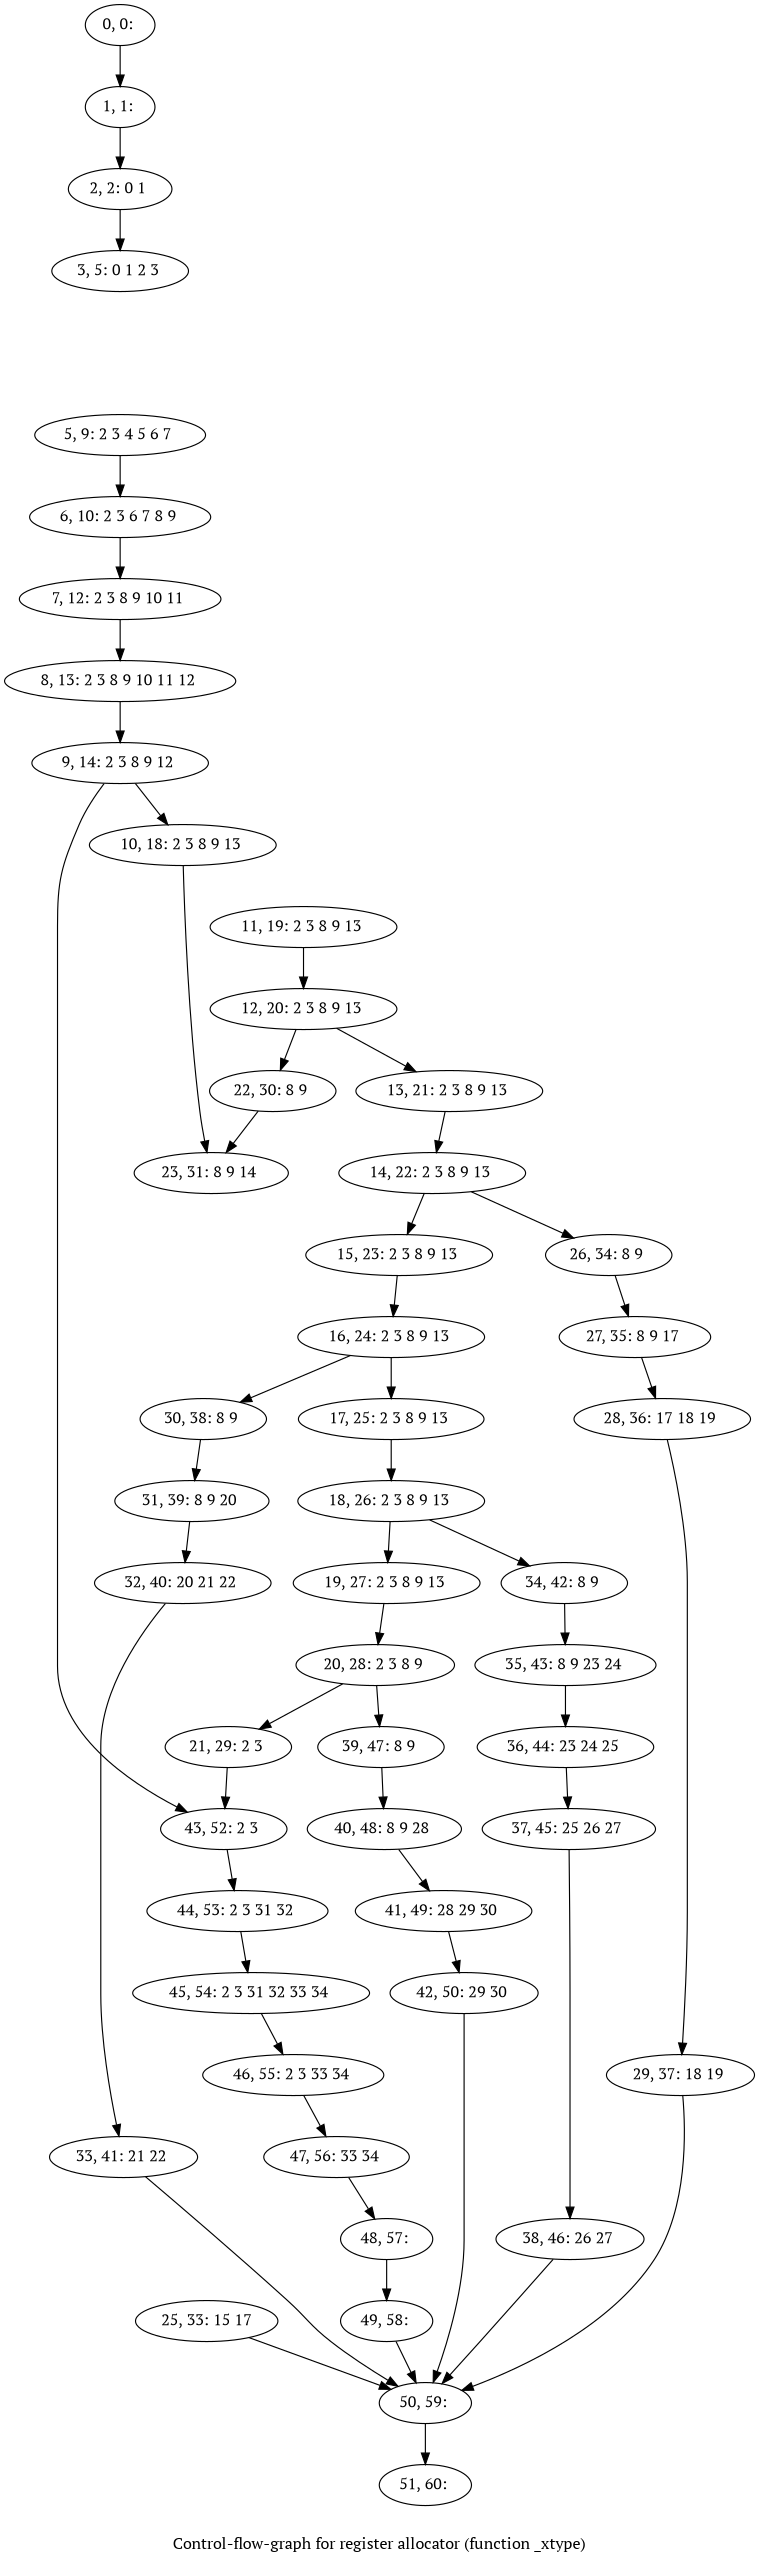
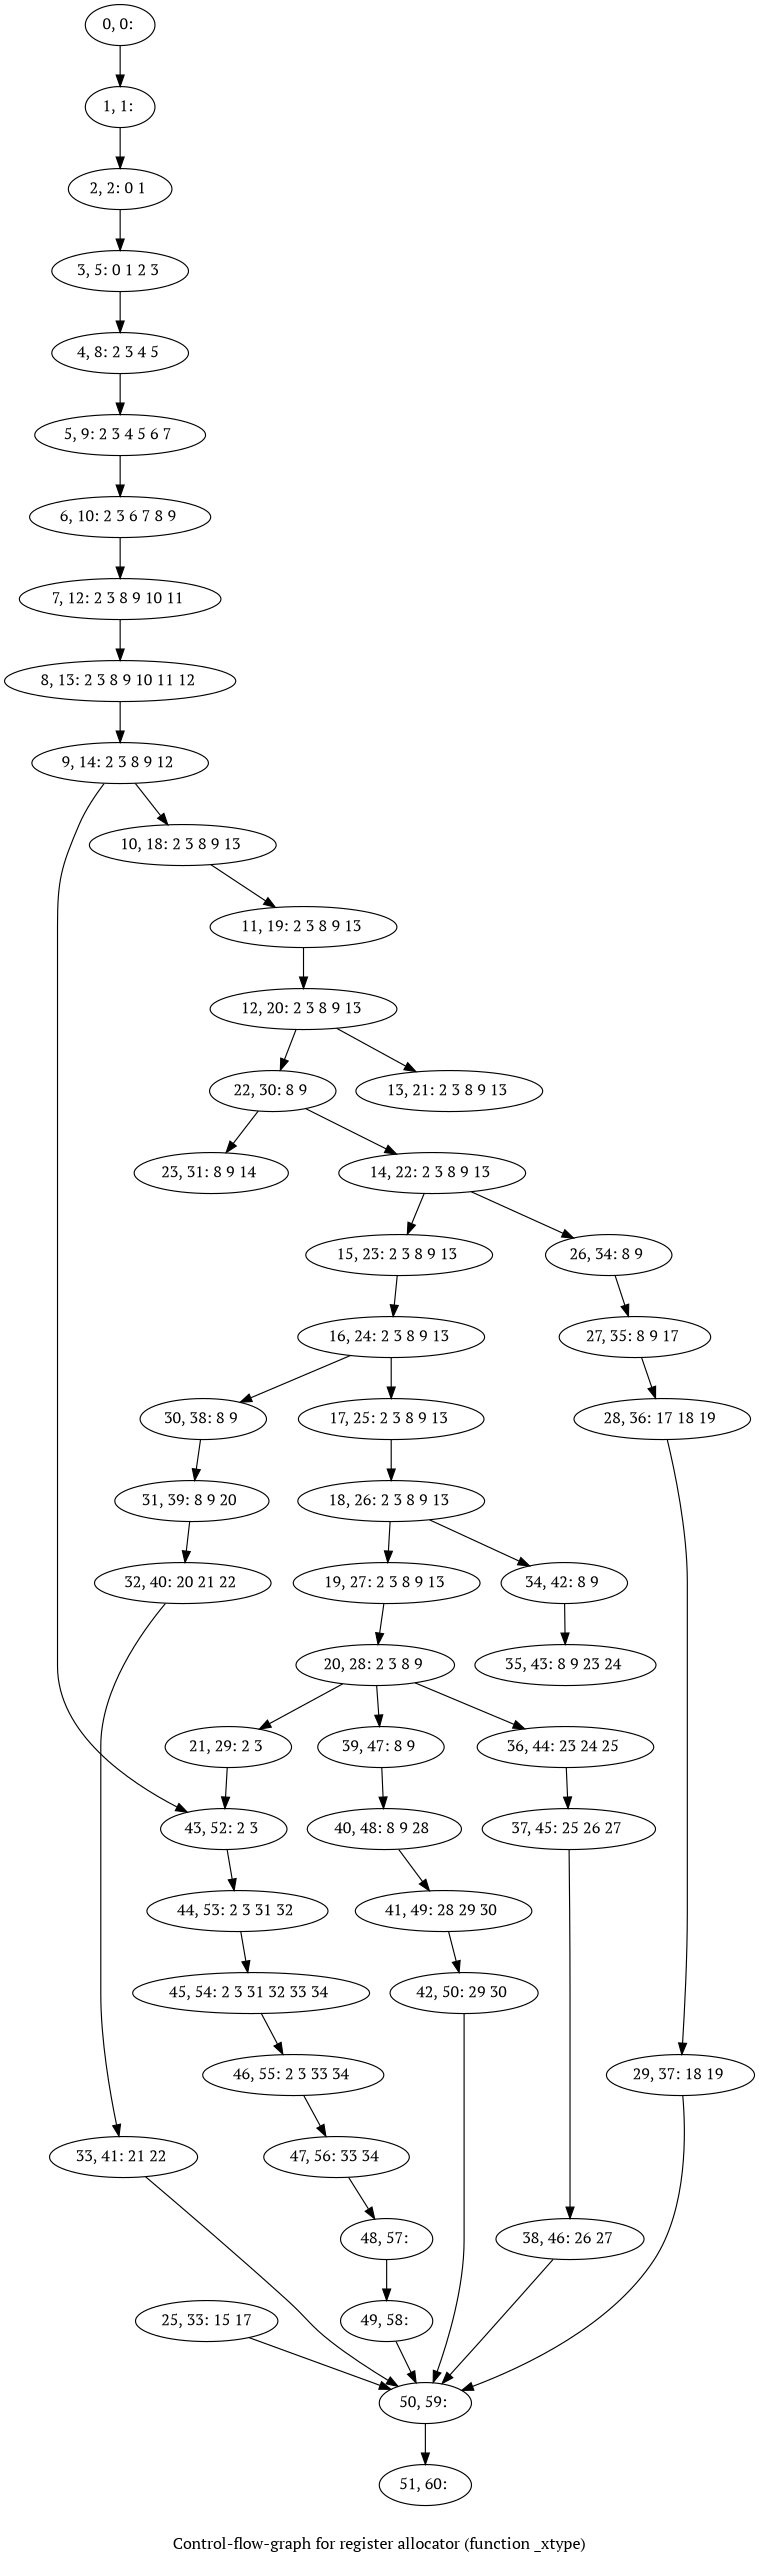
none -> (120, 353)
(190, 1004) -> (238, 883)
(442, 1126) -> (346, 1129)
(565, 1700) -> (465, 1704)
